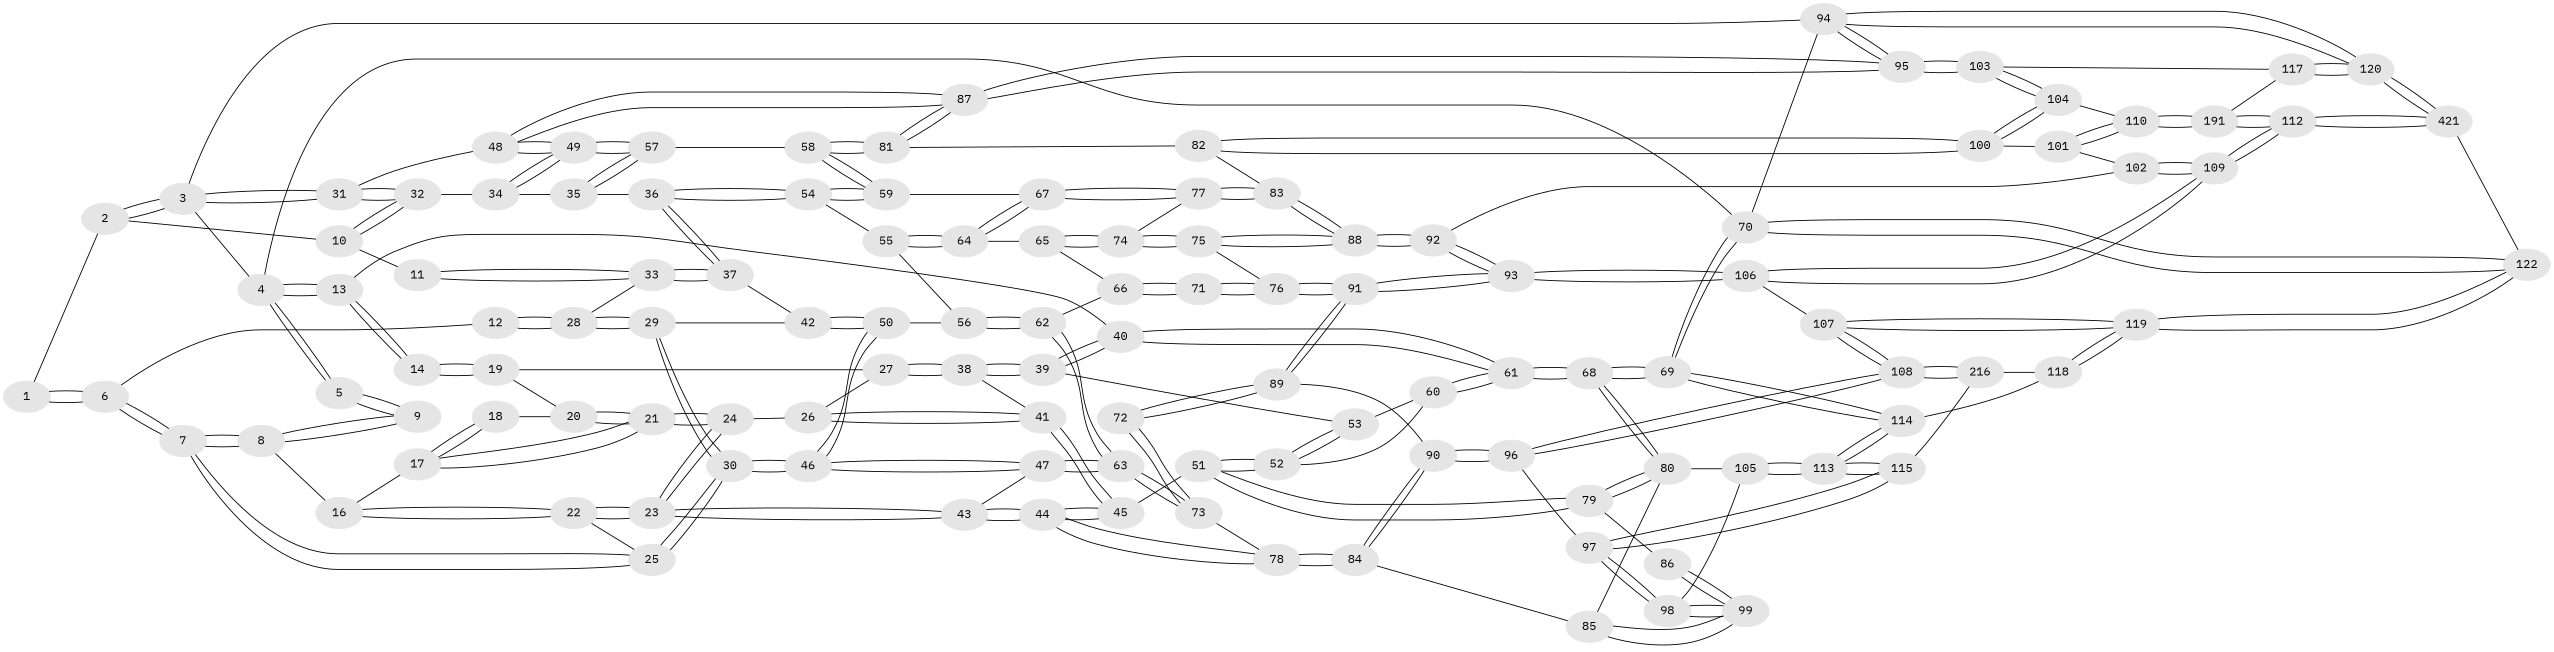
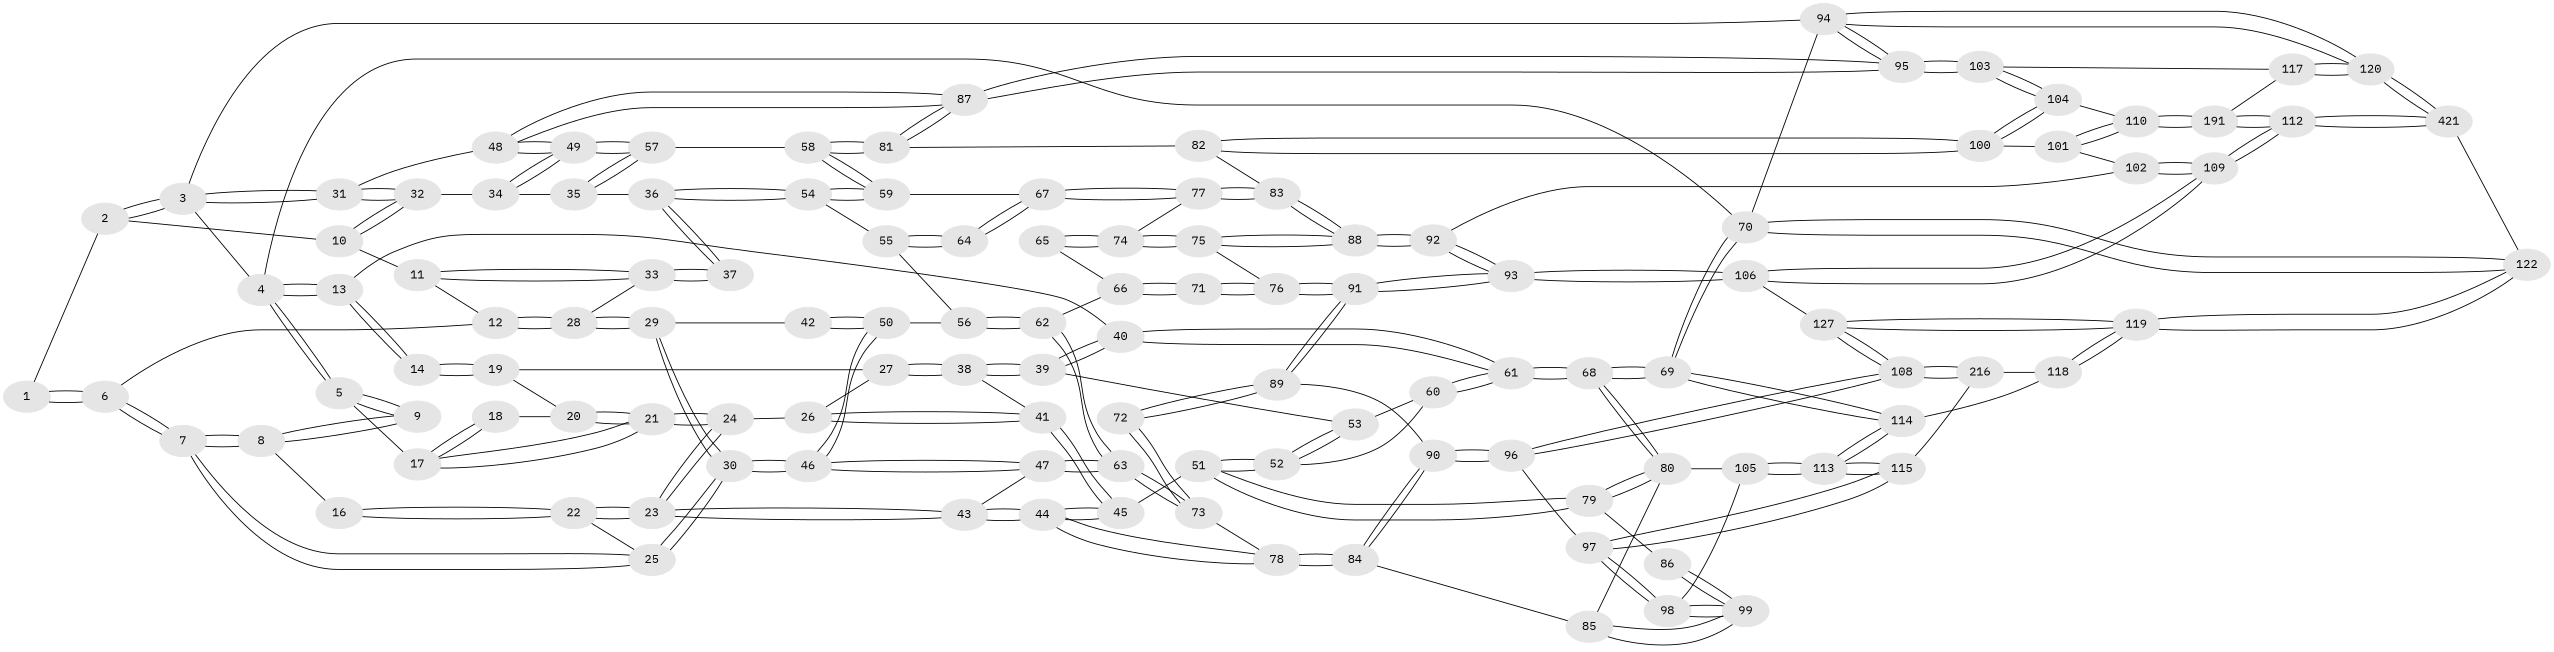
(1004, 241) -> none
none -> (457, 299)
(769, 299) -> none
(1824, 325) -> (1824, 325)
(378, 489) -> (383, 433)
